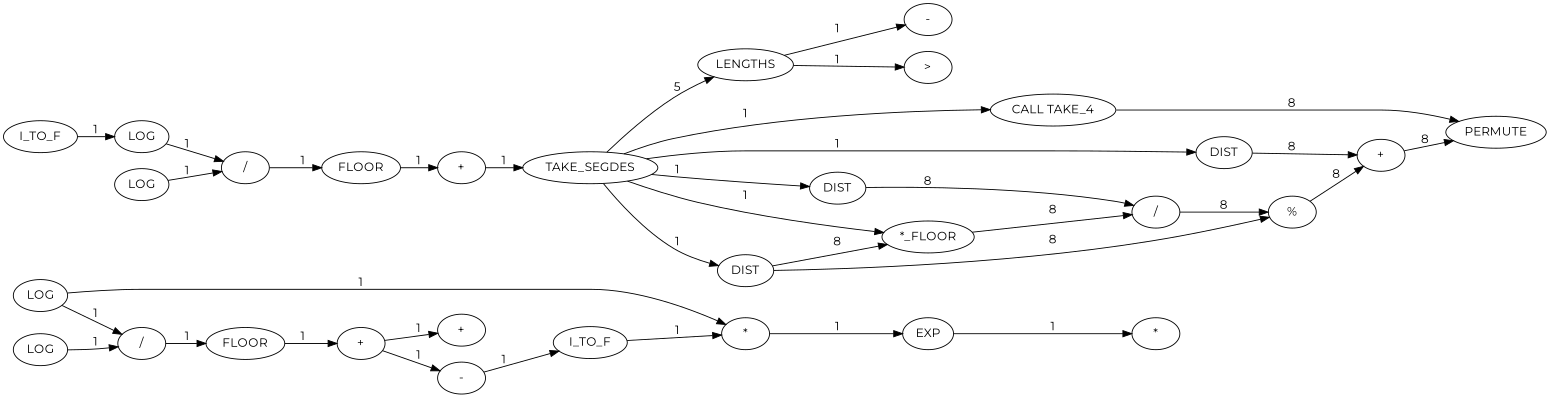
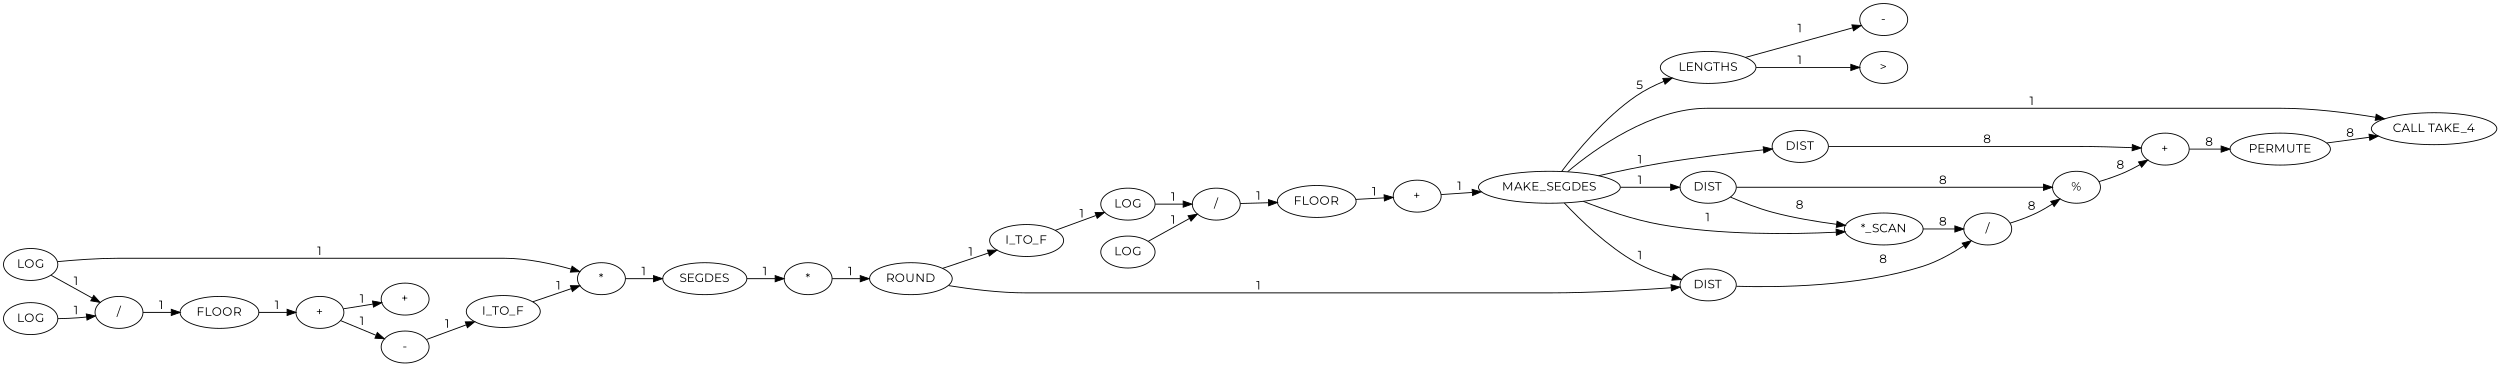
(1283, 110) -> (2348, 140)
(590, 168) -> (1549, 187)
(928, 237) -> (1884, 229)
none -> (911, 279)
(928, 334) -> (705, 279)
